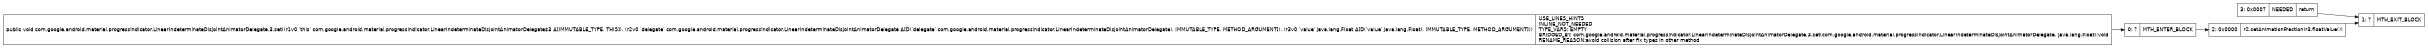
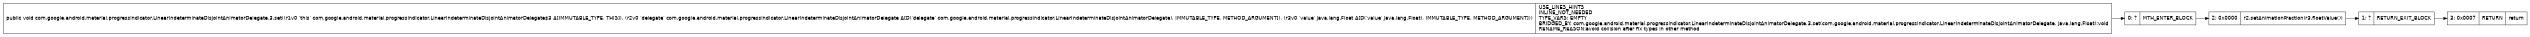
(2283, 10) -> (2492, 18)
(2336, 15) -> (2439, 18)
(2399, 20) -> (2404, 18)
